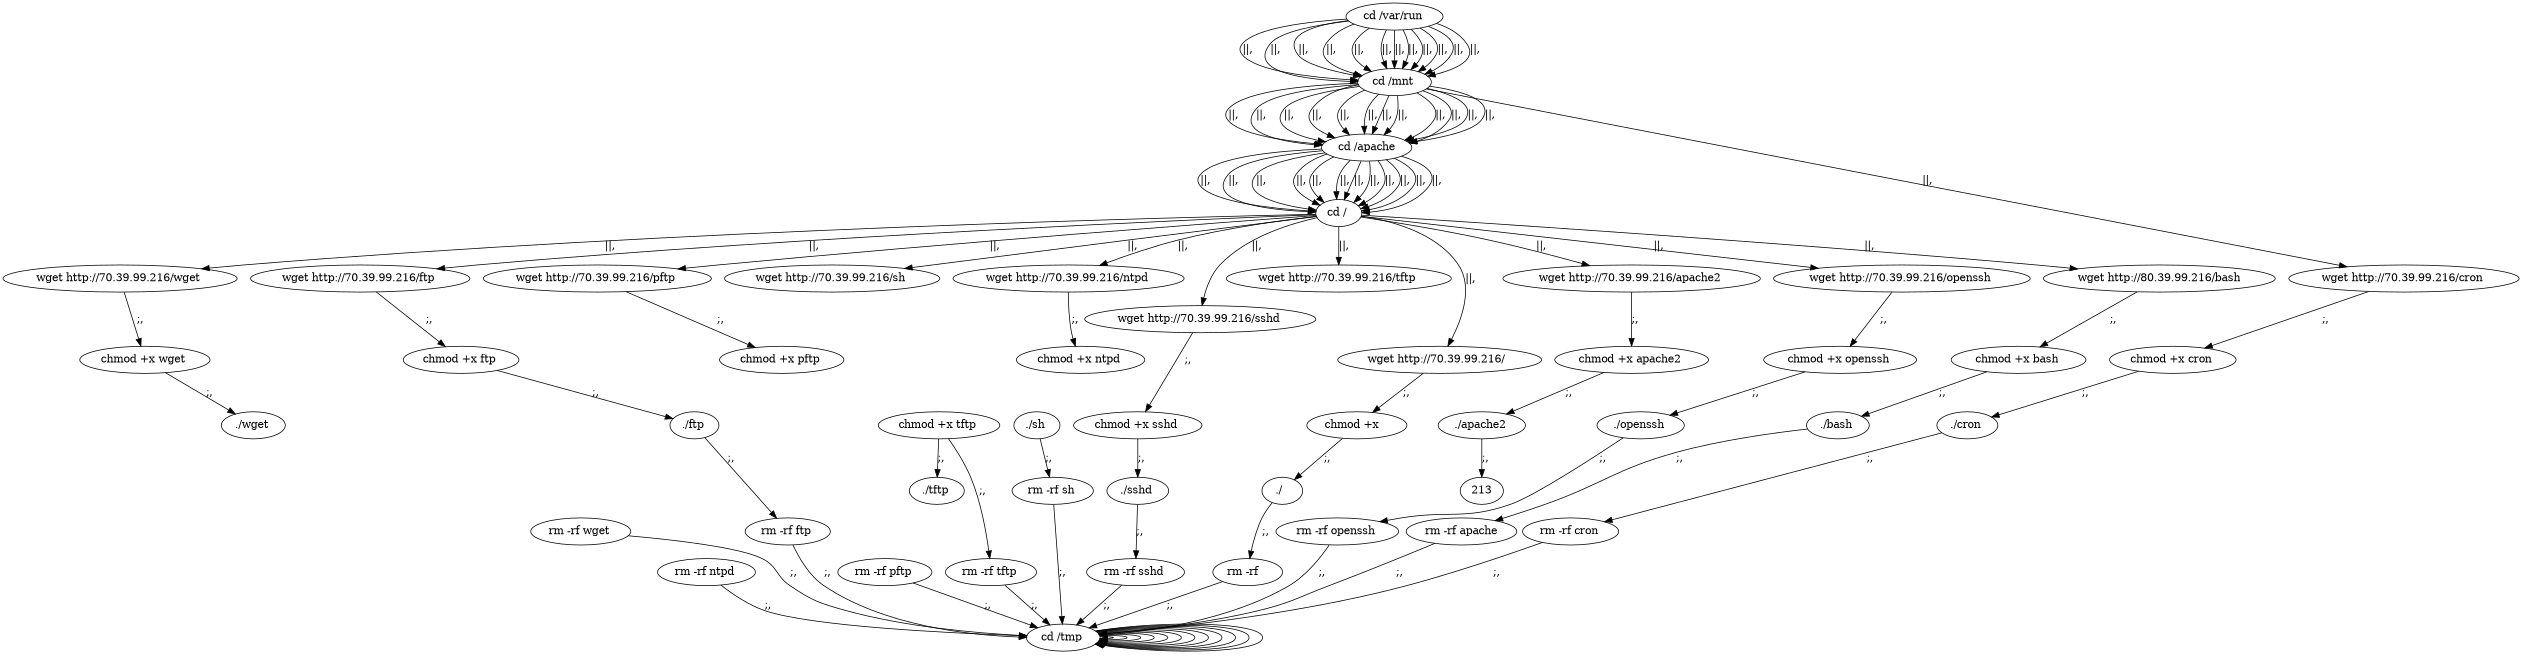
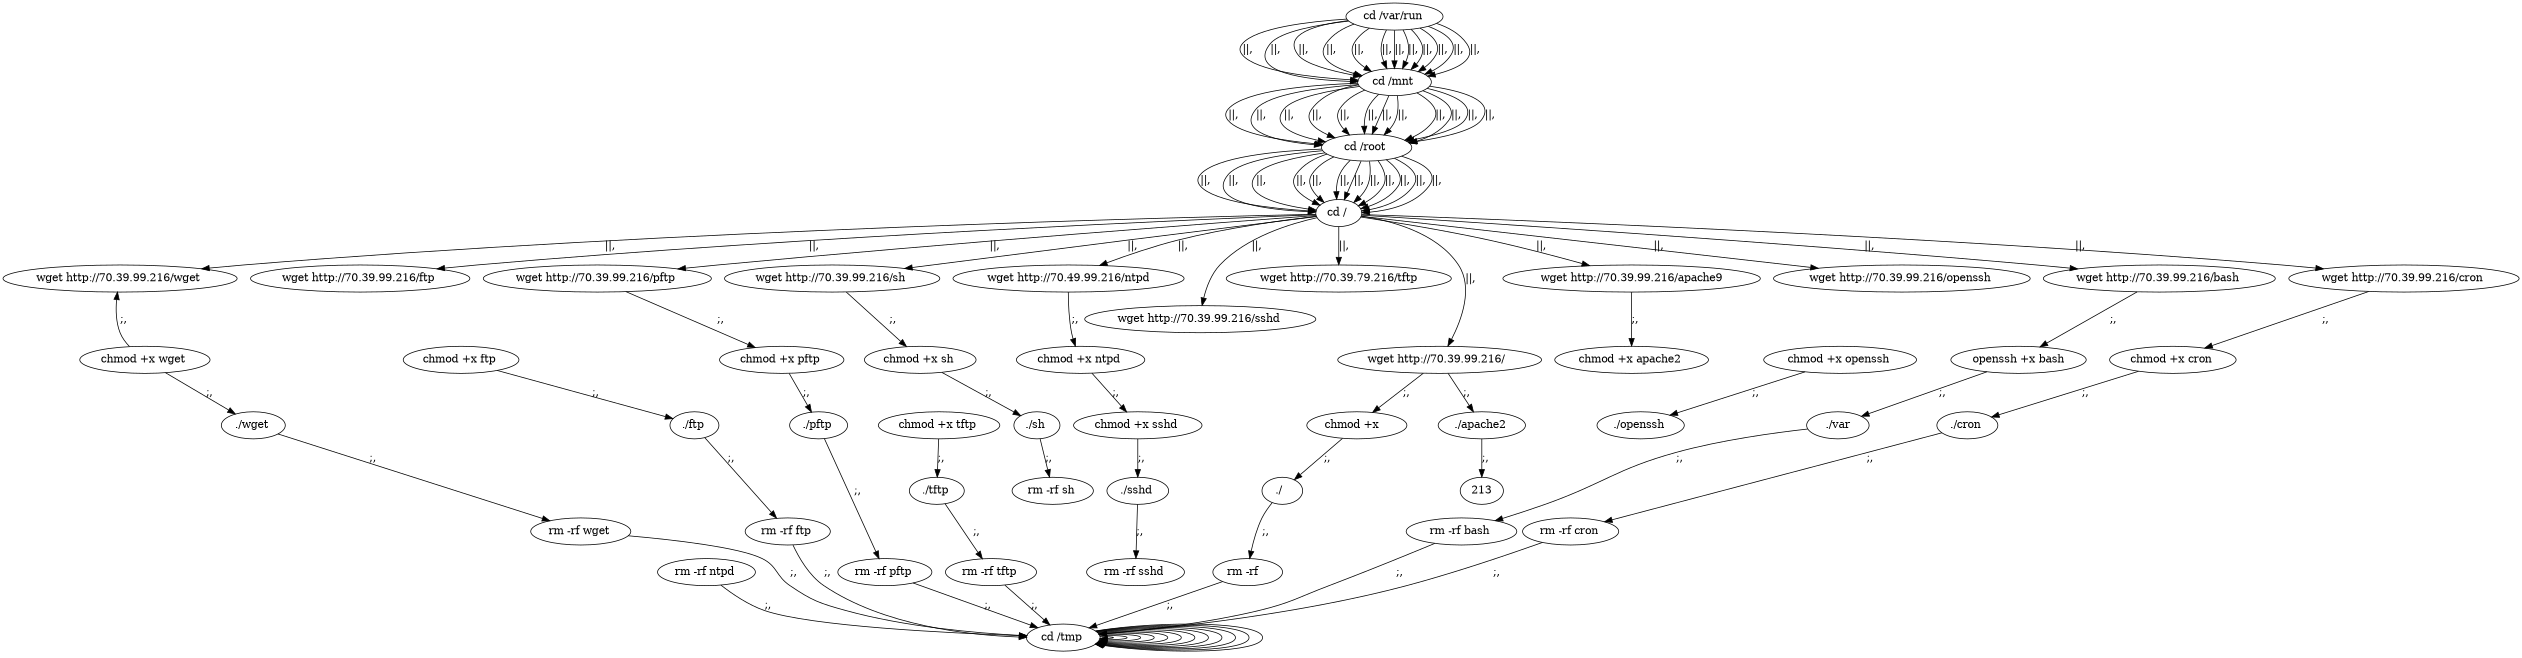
(1367, 148) -> (1367, 148)
(1883, 177) -> (1839, 236)
(1069, 279) -> (1069, 279)
(1339, 279) -> (1339, 279)
(1632, 279) -> (1632, 279)
(2159, 279) -> (2159, 279)
(131, 315) -> (118, 325)
(1873, 316) -> none
(408, 317) -> none
none -> (920, 360)
(2019, 360) -> (2019, 360)
(1171, 369) -> (1107, 390)
(1559, 392) -> (1459, 389)
none -> (819, 425)
(1838, 425) -> (1838, 425)
none -> (410, 476)
(976, 492) -> (962, 528)
(1337, 531) -> none
(1462, 531) -> (1462, 531)
(1058, 560) -> none
(1102, 603) -> none
